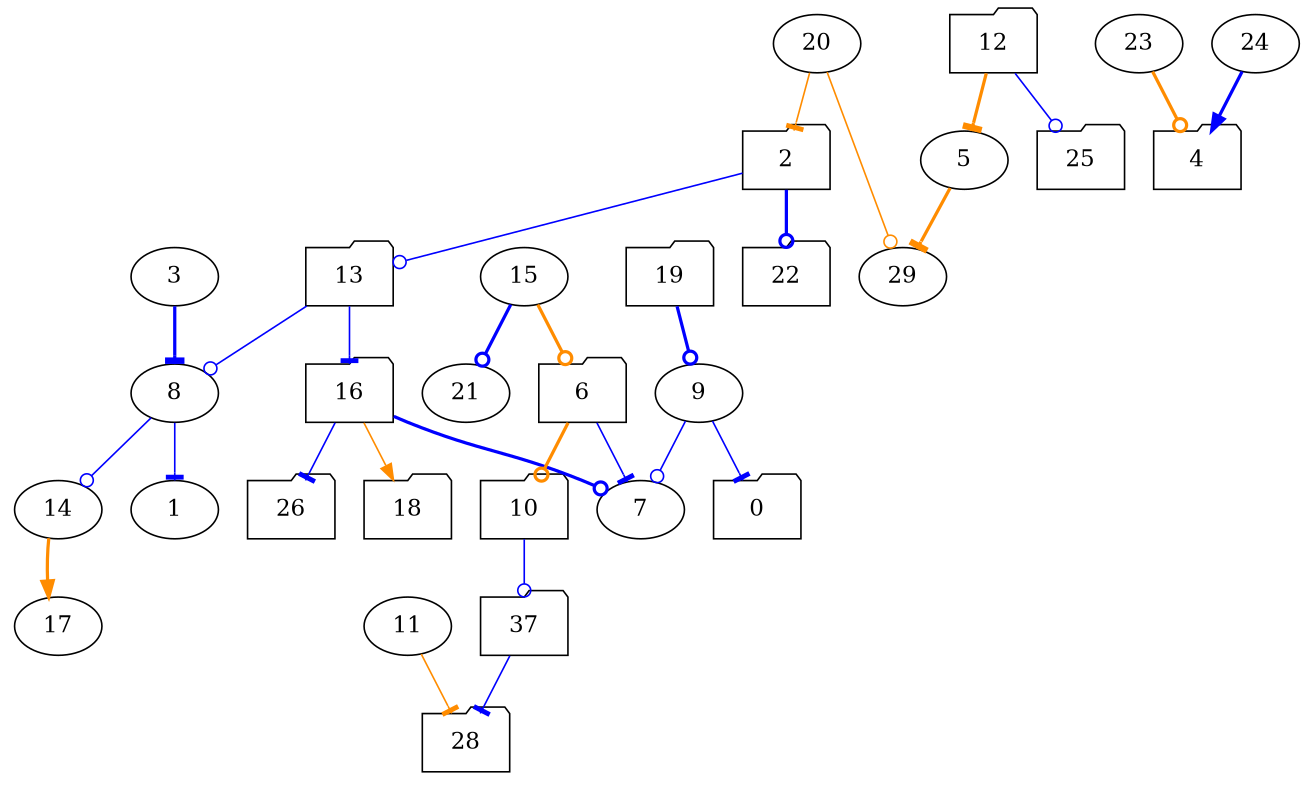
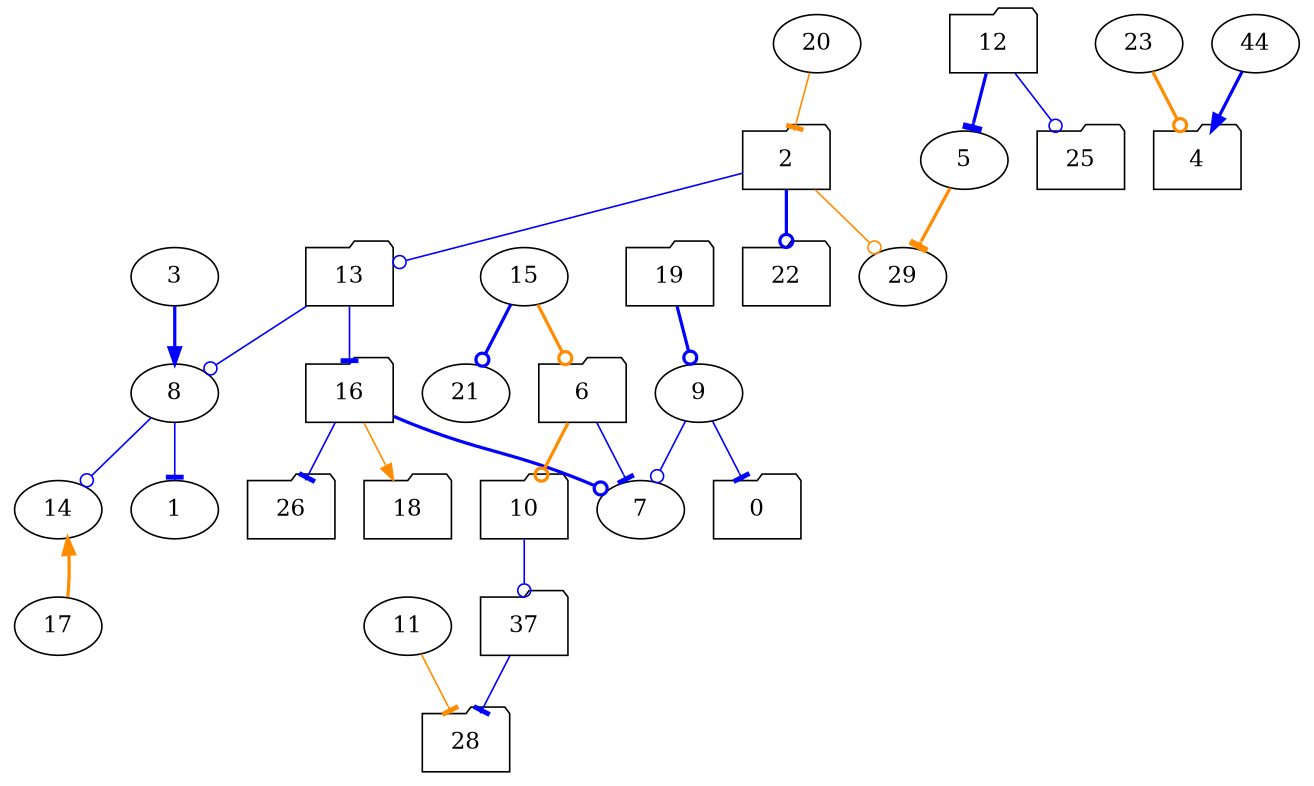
(1256, 44) -> (1256, 44)
(980, 98) -> (980, 98)
(858, 154) -> (842, 216)
(175, 331) -> (175, 331)
(47, 560) -> (69, 576)
